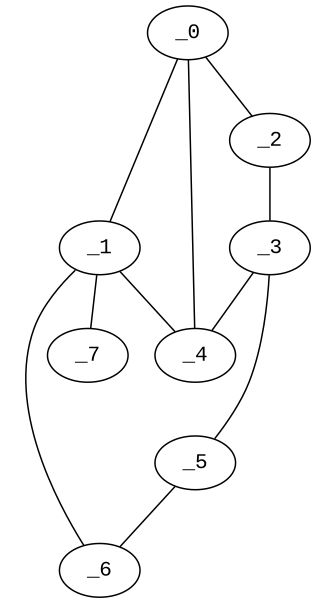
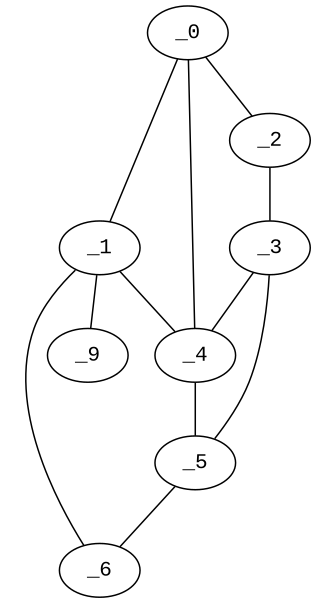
(88, 355) -> (88, 355)
none -> (195, 409)
